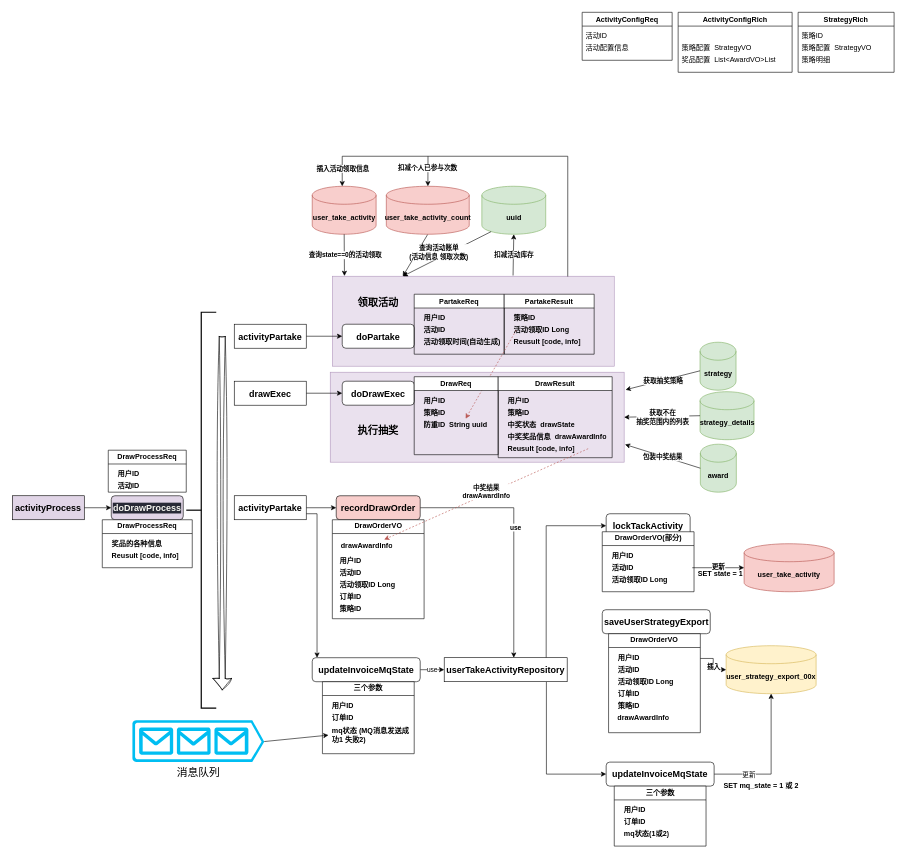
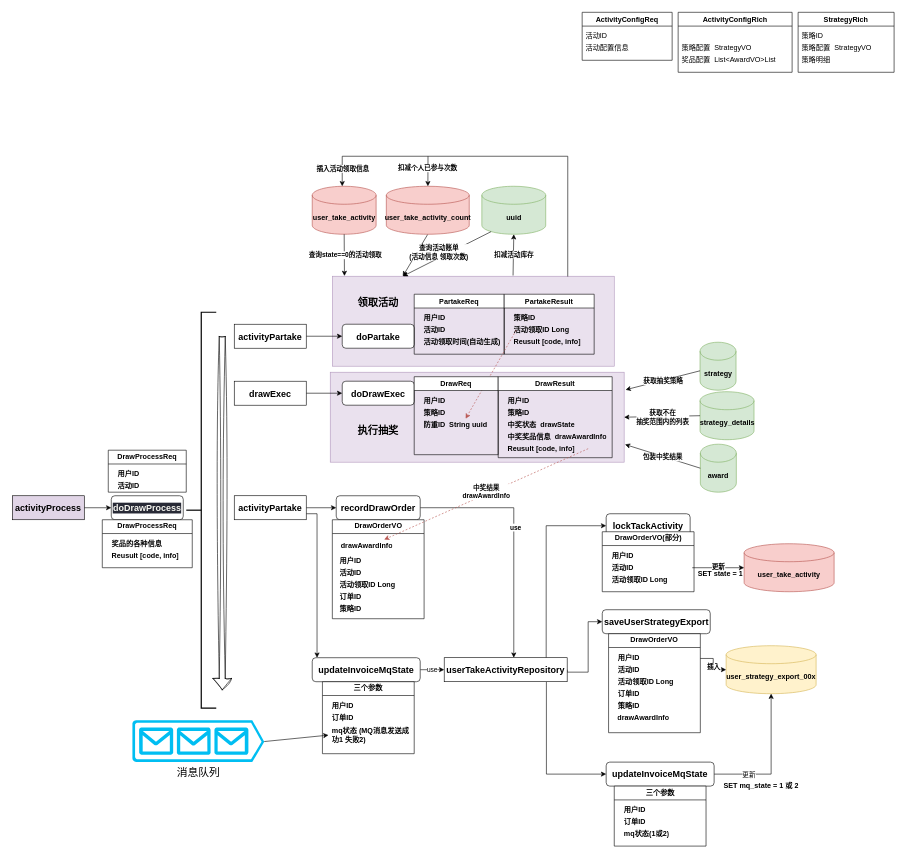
(147, 508) -> (147, 508)
(378, 508) -> (378, 508)
none -> (597, 622)
